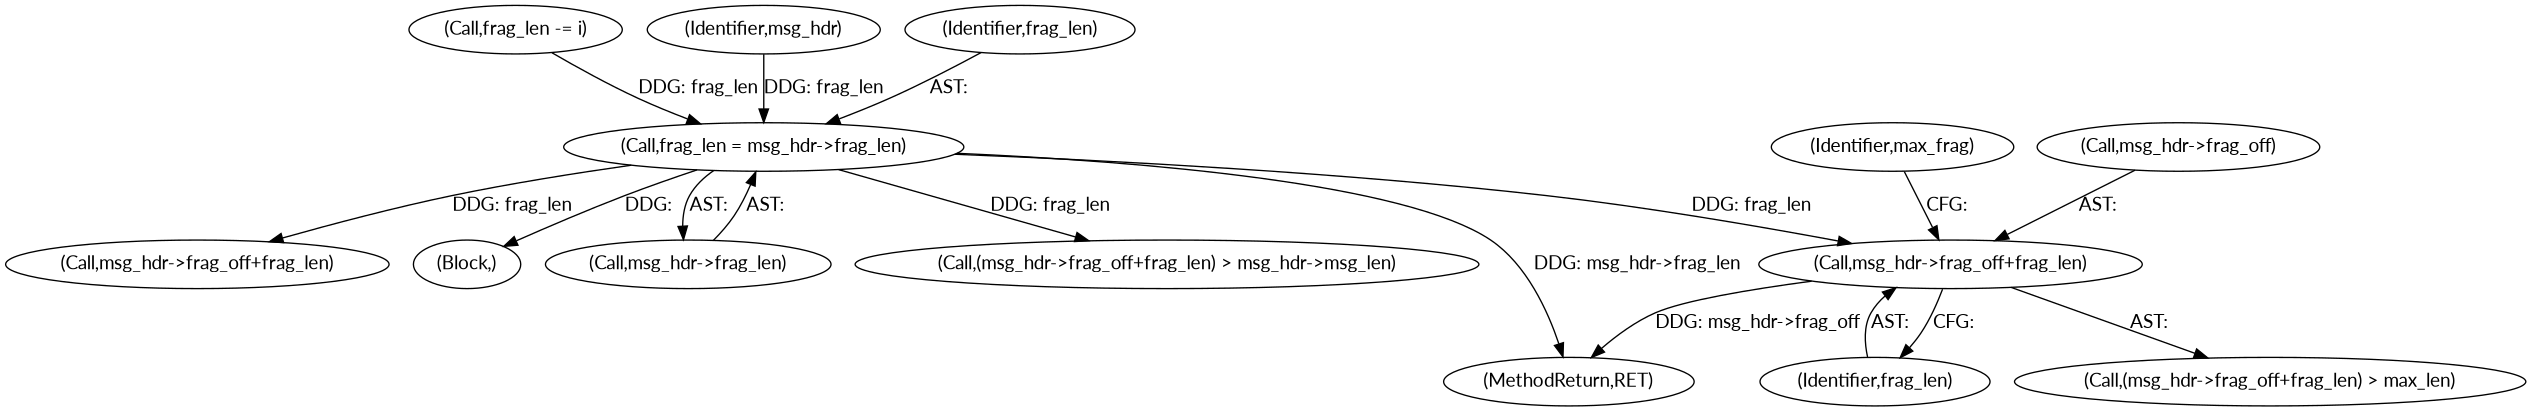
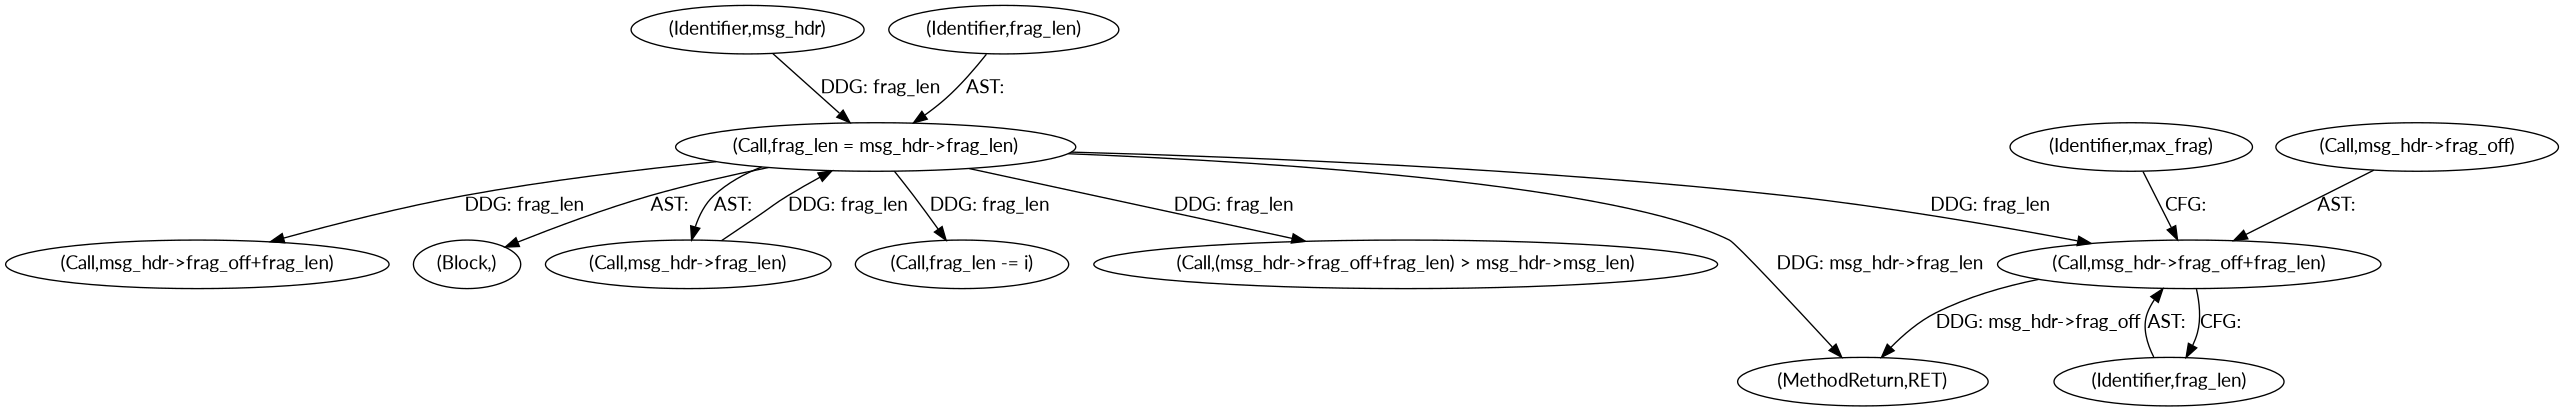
(618, 89) -> (917, 200)
(652, 206) -> (673, 206)
(768, 206) -> (848, 206)
(2270, 382) -> none
